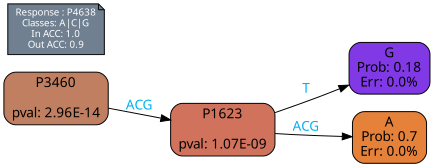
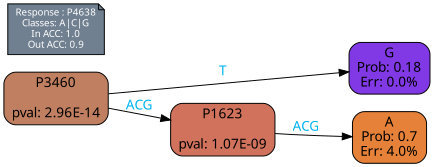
(307, 101) -> (224, 83)
(390, 137) -> (390, 137)
